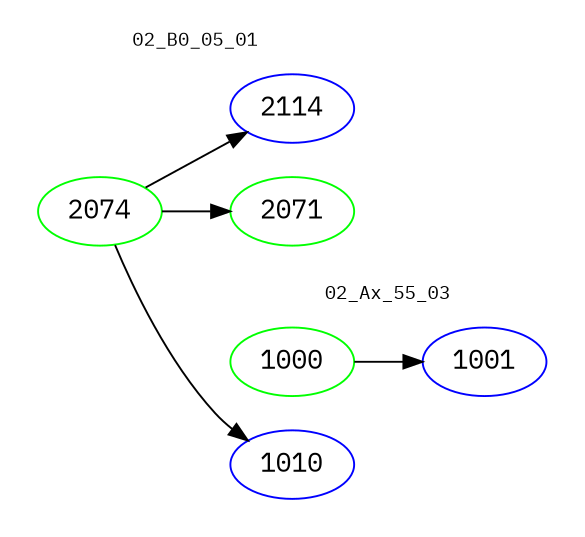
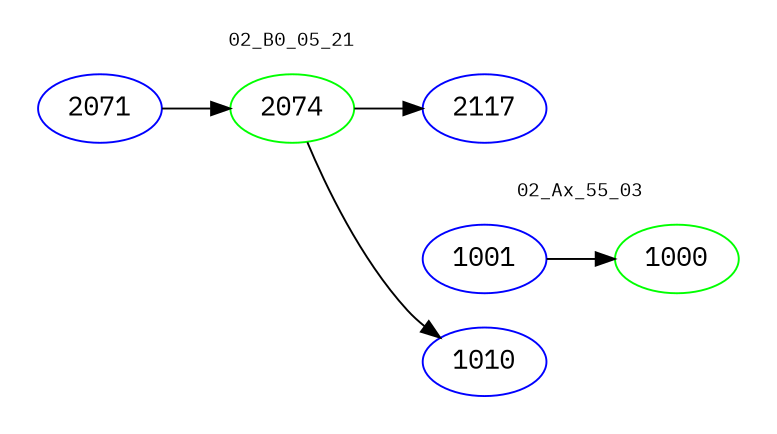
(196, 41) -> (292, 41)
(292, 109) -> (485, 109)
(186, 211) -> (186, 109)
(292, 211) -> (100, 109)
(379, 362) -> (571, 259)
